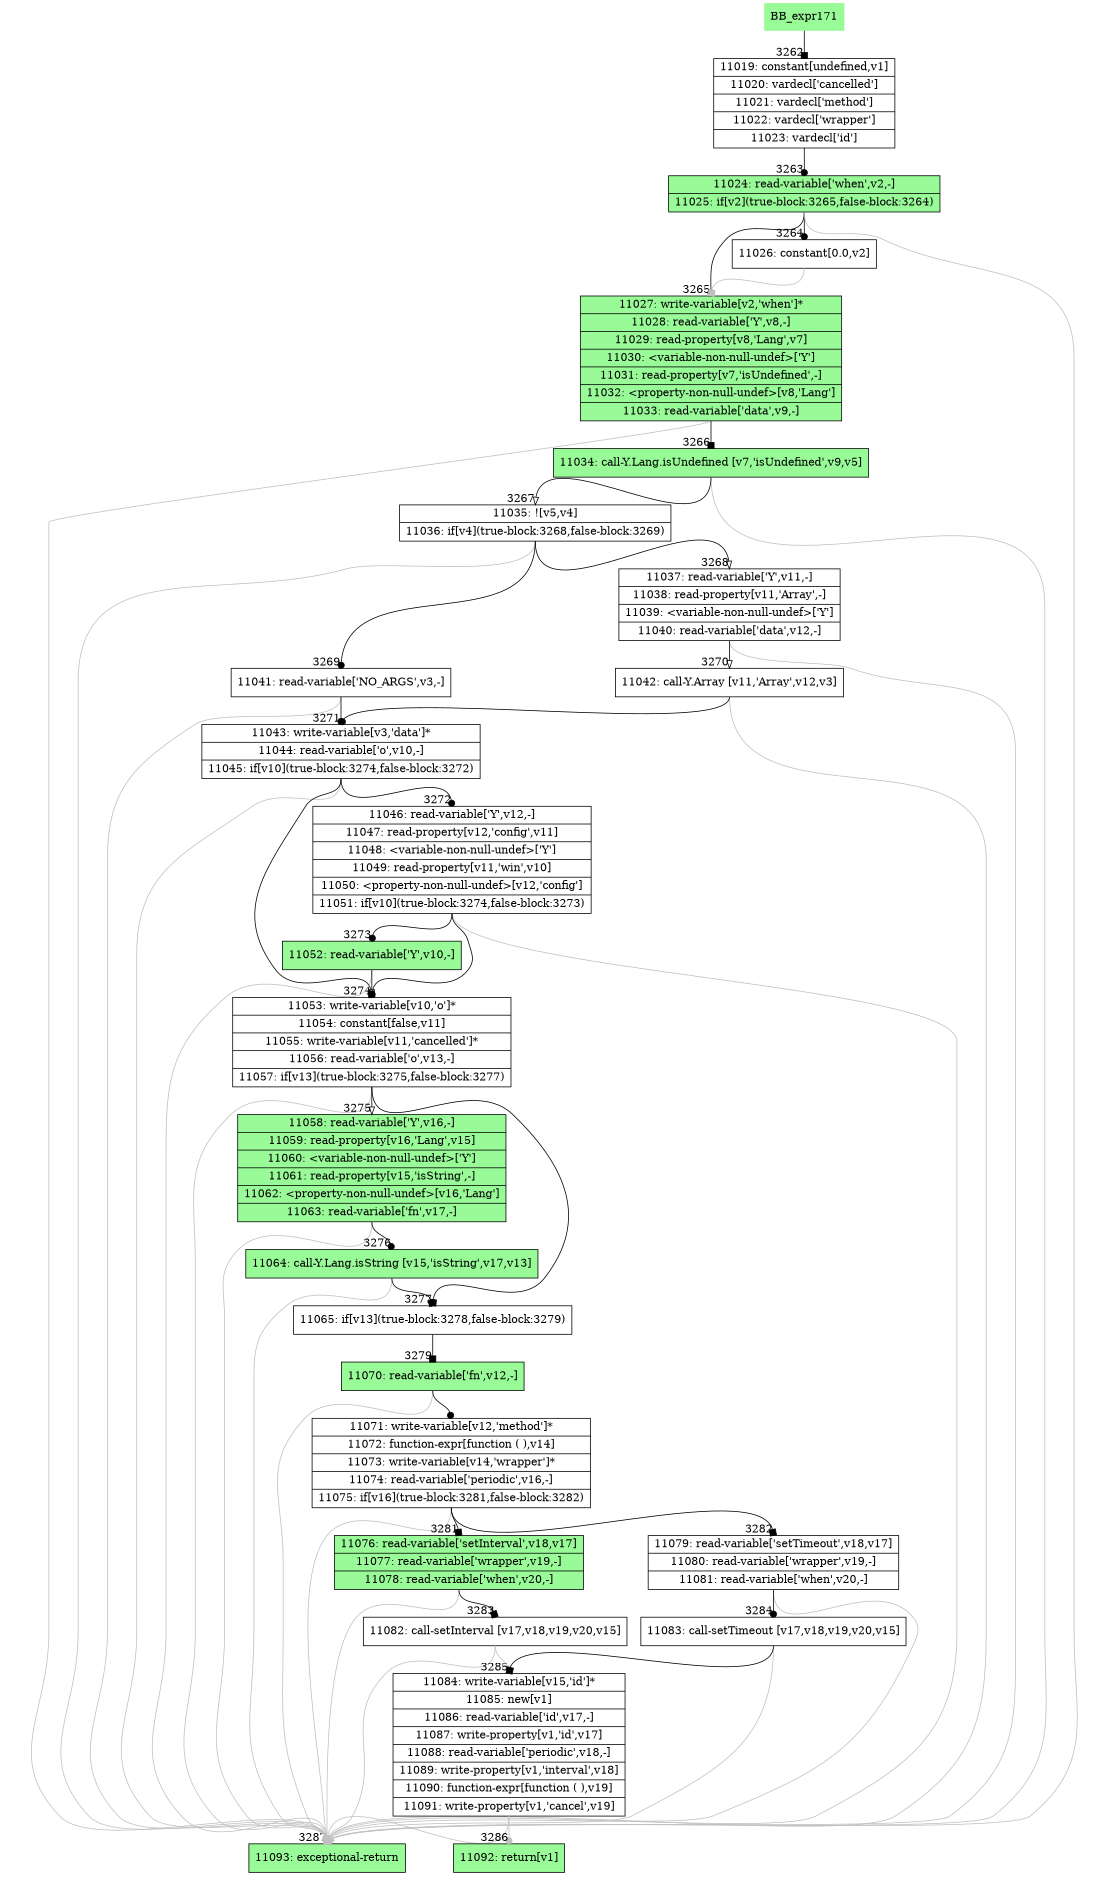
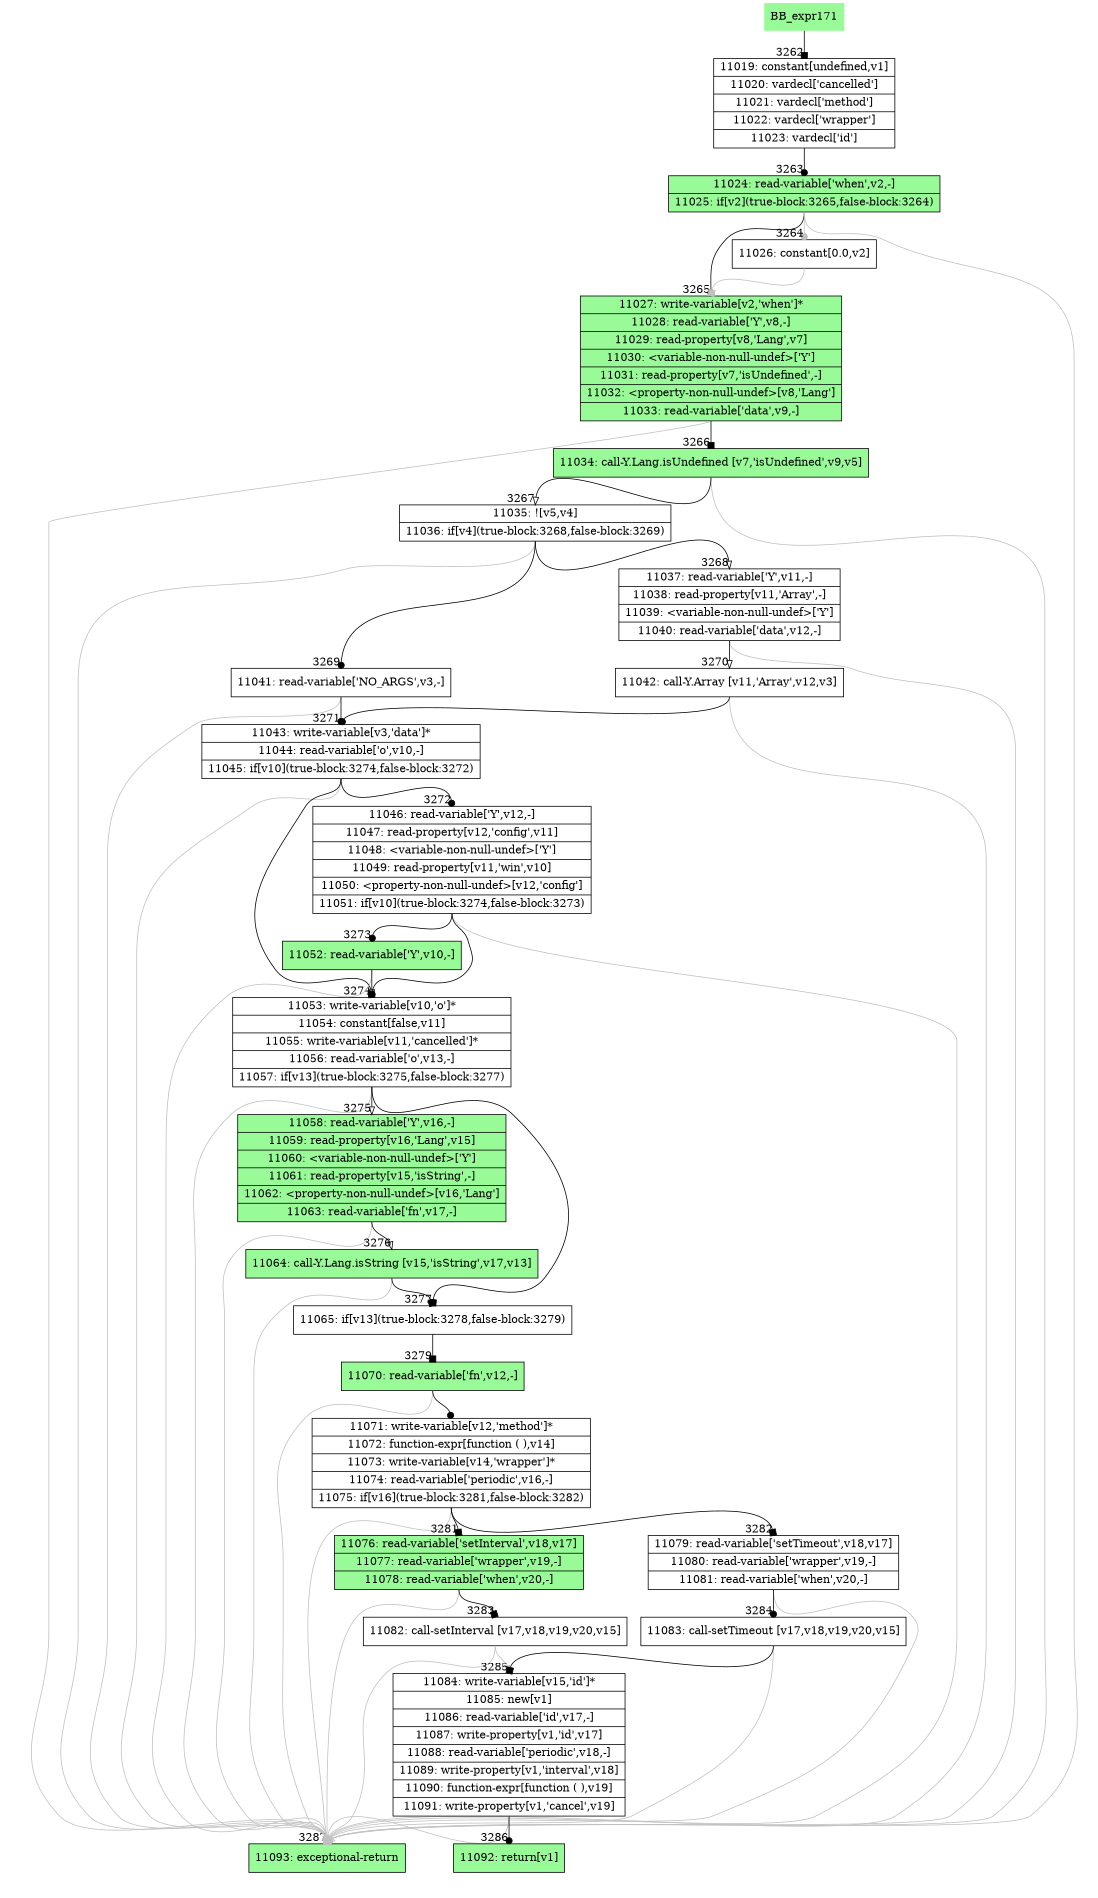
(804, 228) -> (804, 228)
(379, 1234) -> (379, 1234)
(509, 1831) -> (509, 1831)
